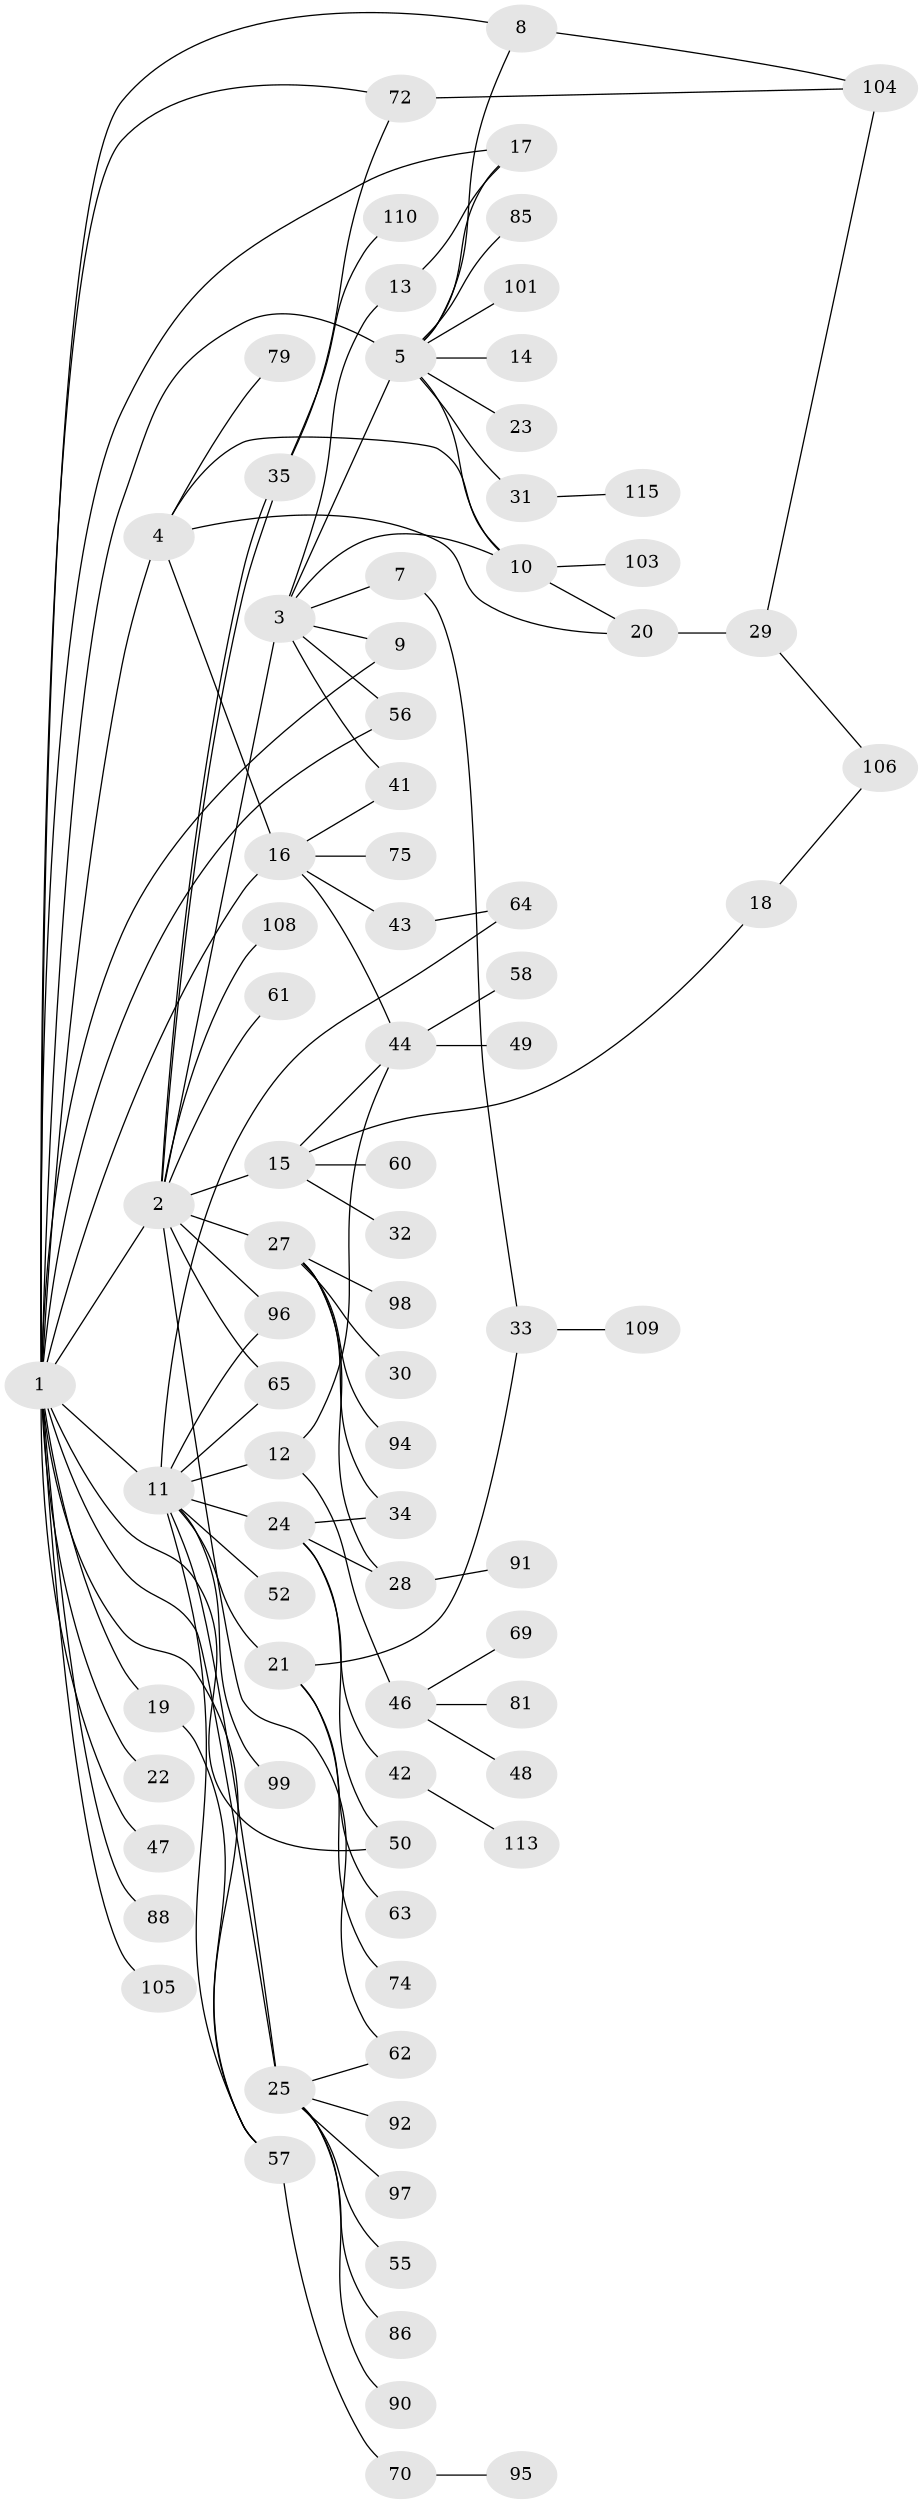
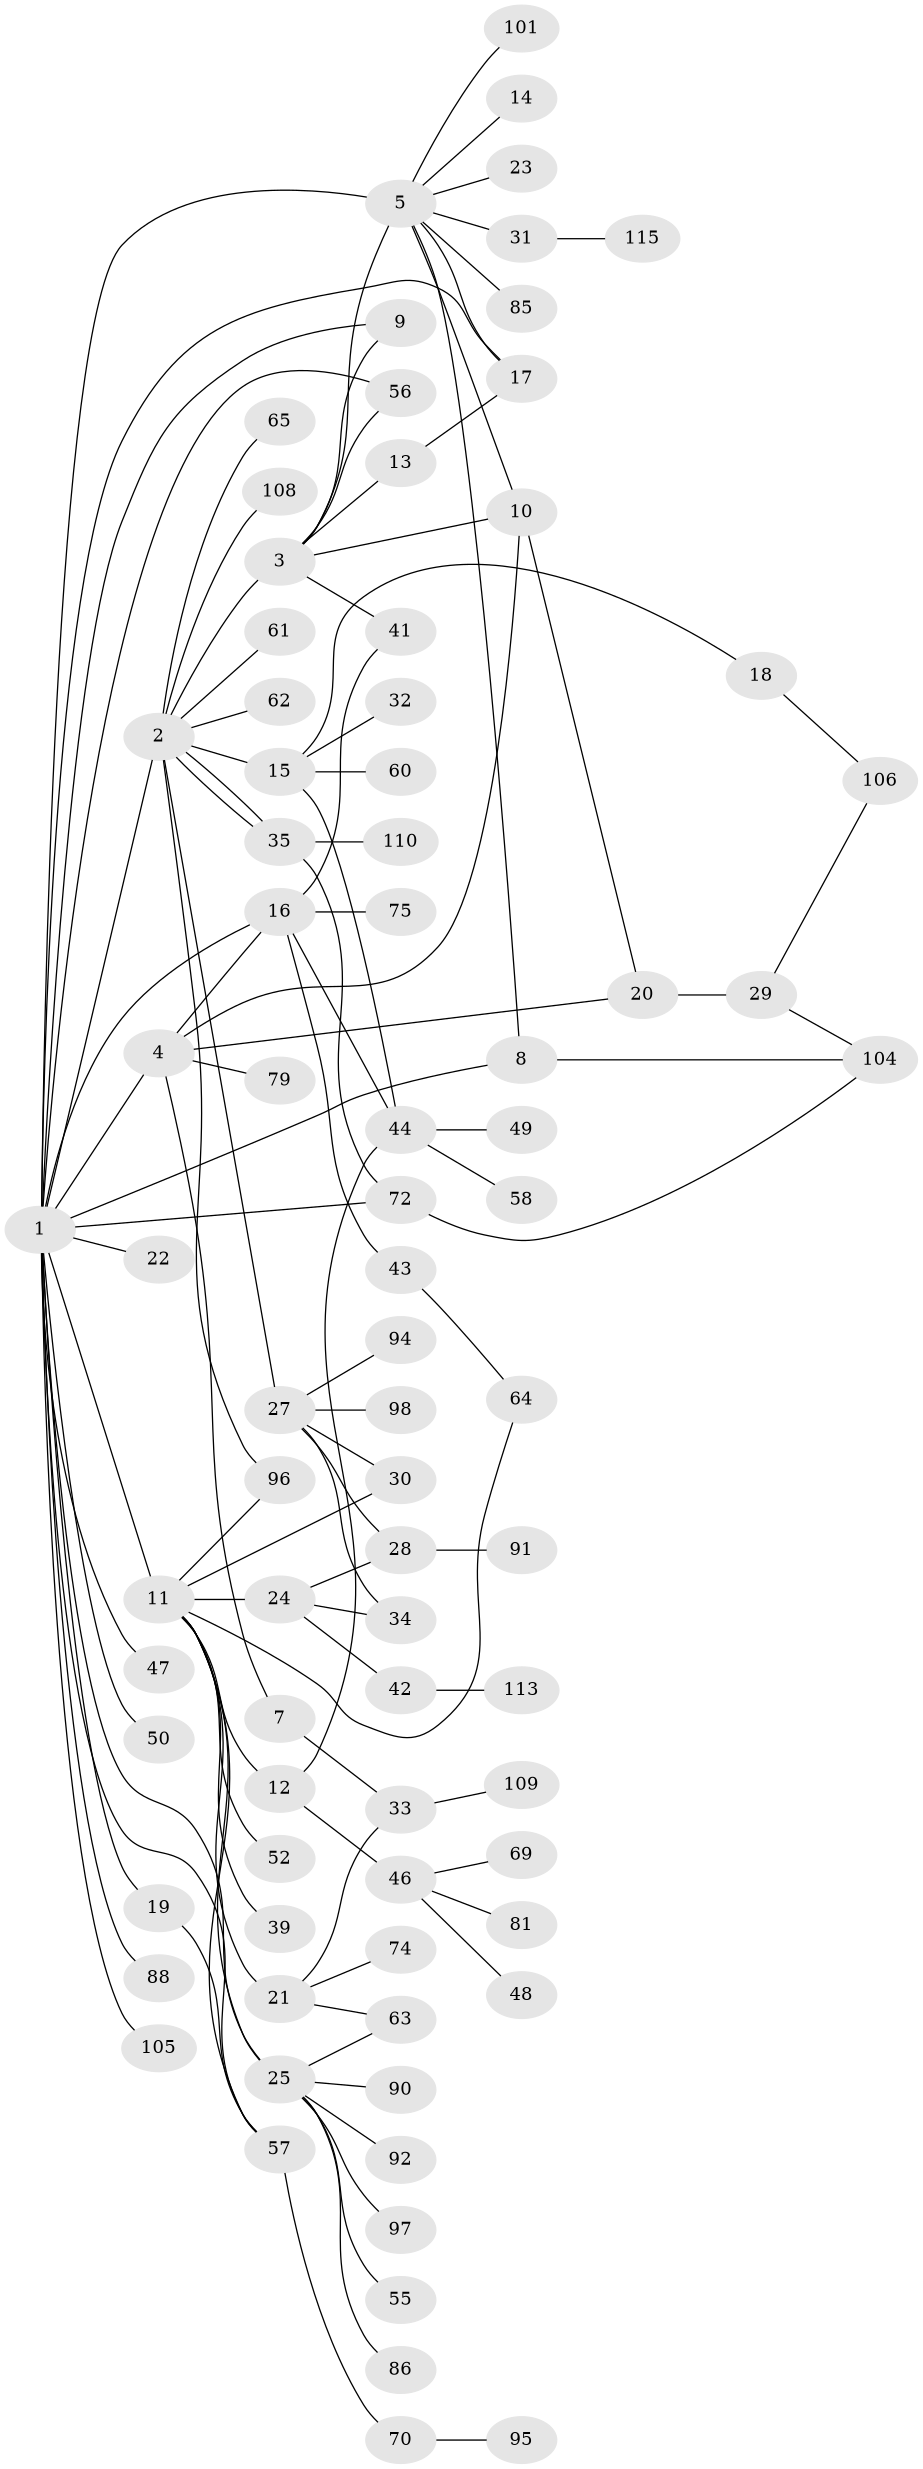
(643, 563) -> none
(340, 597) -> (212, 1404)
(219, 1438) -> (280, 1540)
(340, 1708) -> none
(280, 1785) -> (280, 1929)
(340, 2072) -> (340, 2050)
